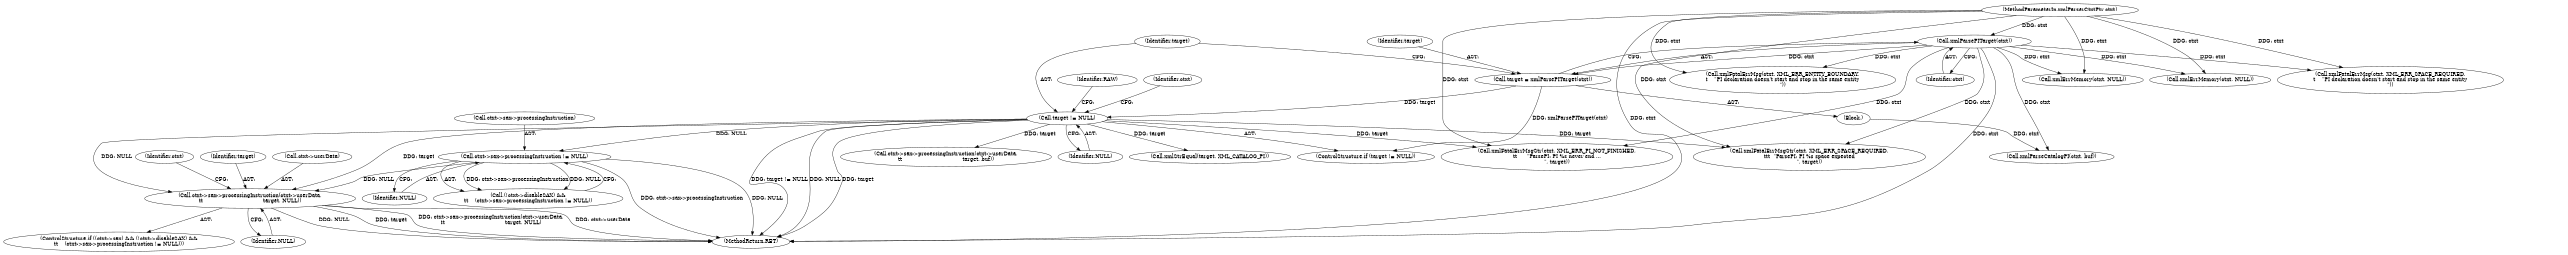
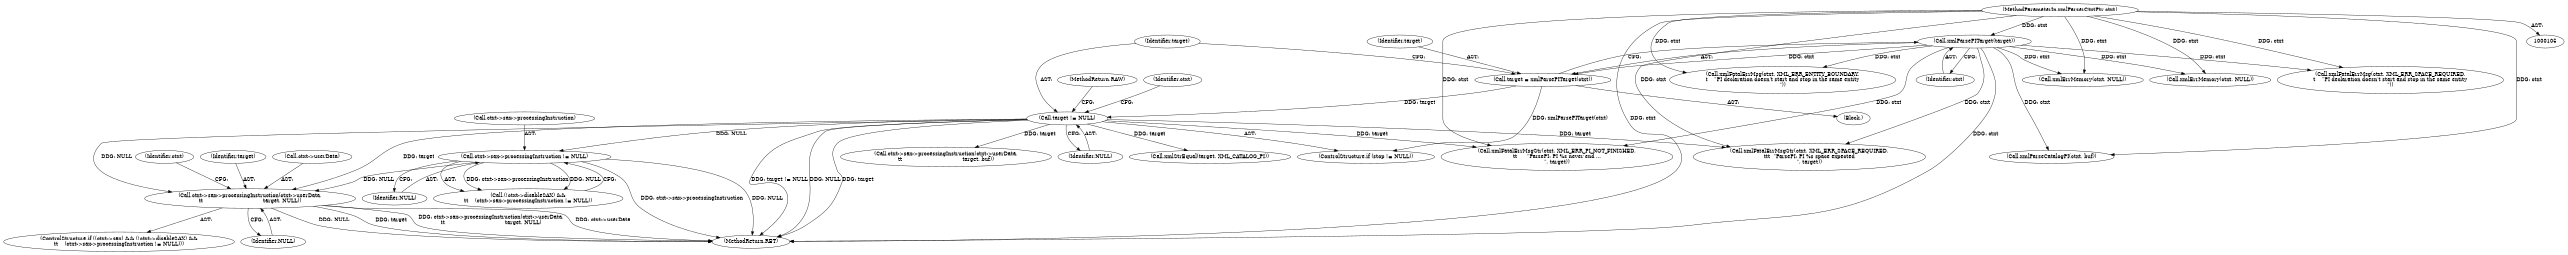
(1974, 42) -> (1974, 42)
none -> (2545, 42)
(1097, 80) -> (1097, 80)
(1956, 124) -> (2516, 91)
(1366, 157) -> (1366, 157)
